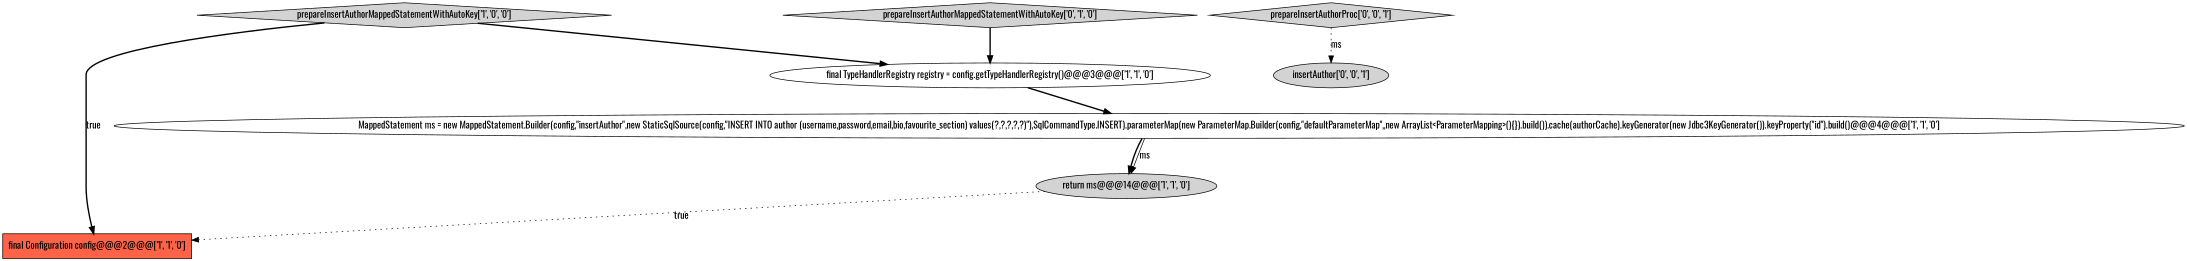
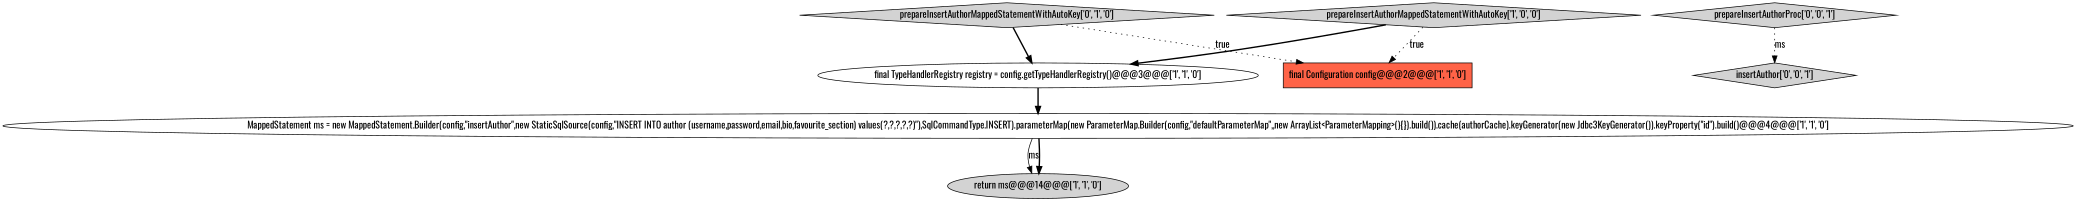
(127, 53) -> (1408, 42)
(1331, 75) -> (1775, 75)
(622, 216) -> (1179, 43)
